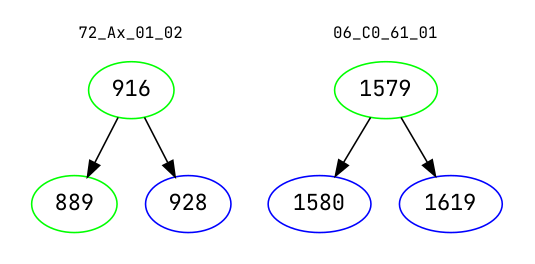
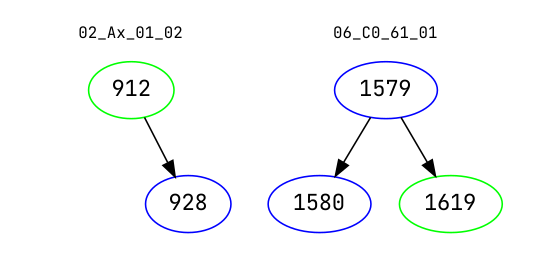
(131, 34) -> (131, 34)
(131, 90) -> (131, 90)
(386, 90) -> (386, 90)
(74, 204) -> none
(451, 204) -> (451, 204)
